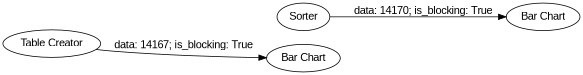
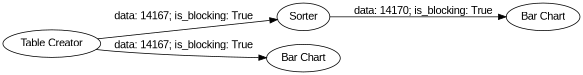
none -> (184, 30)
